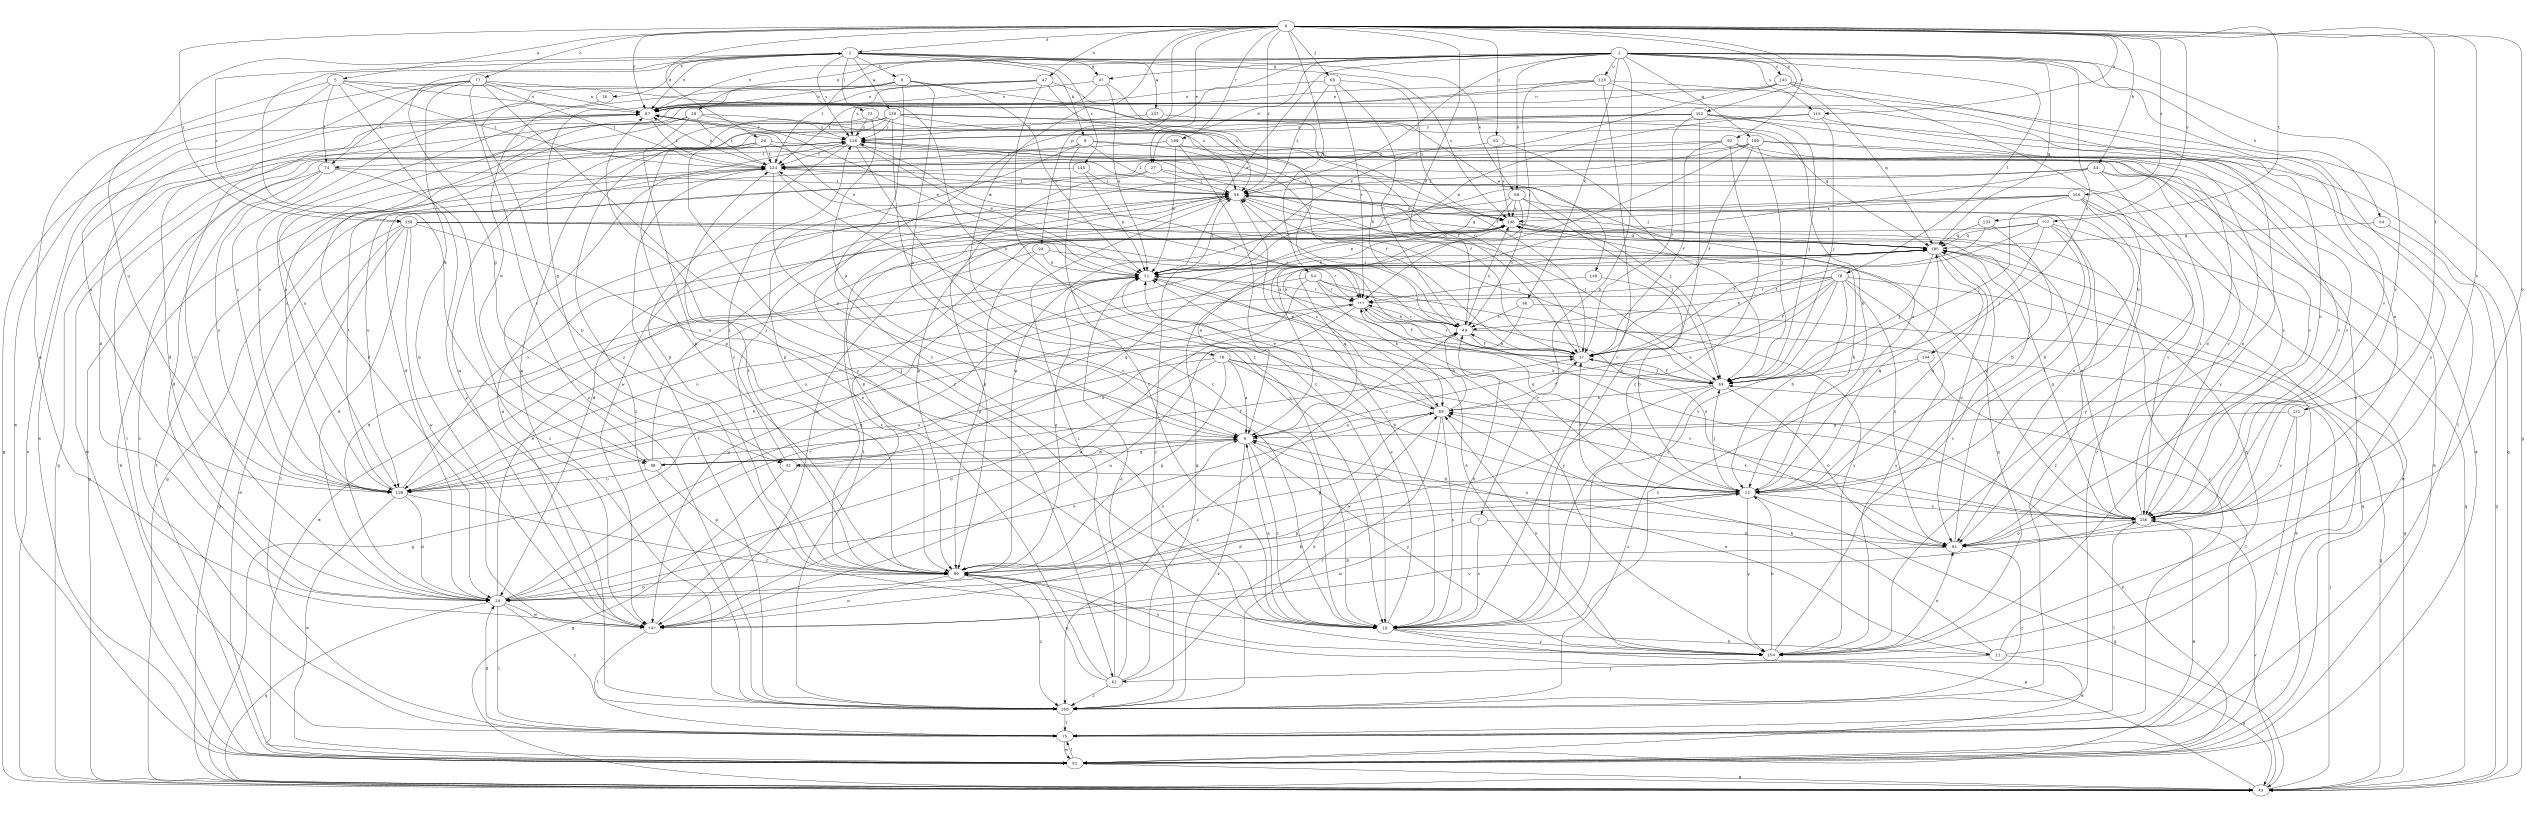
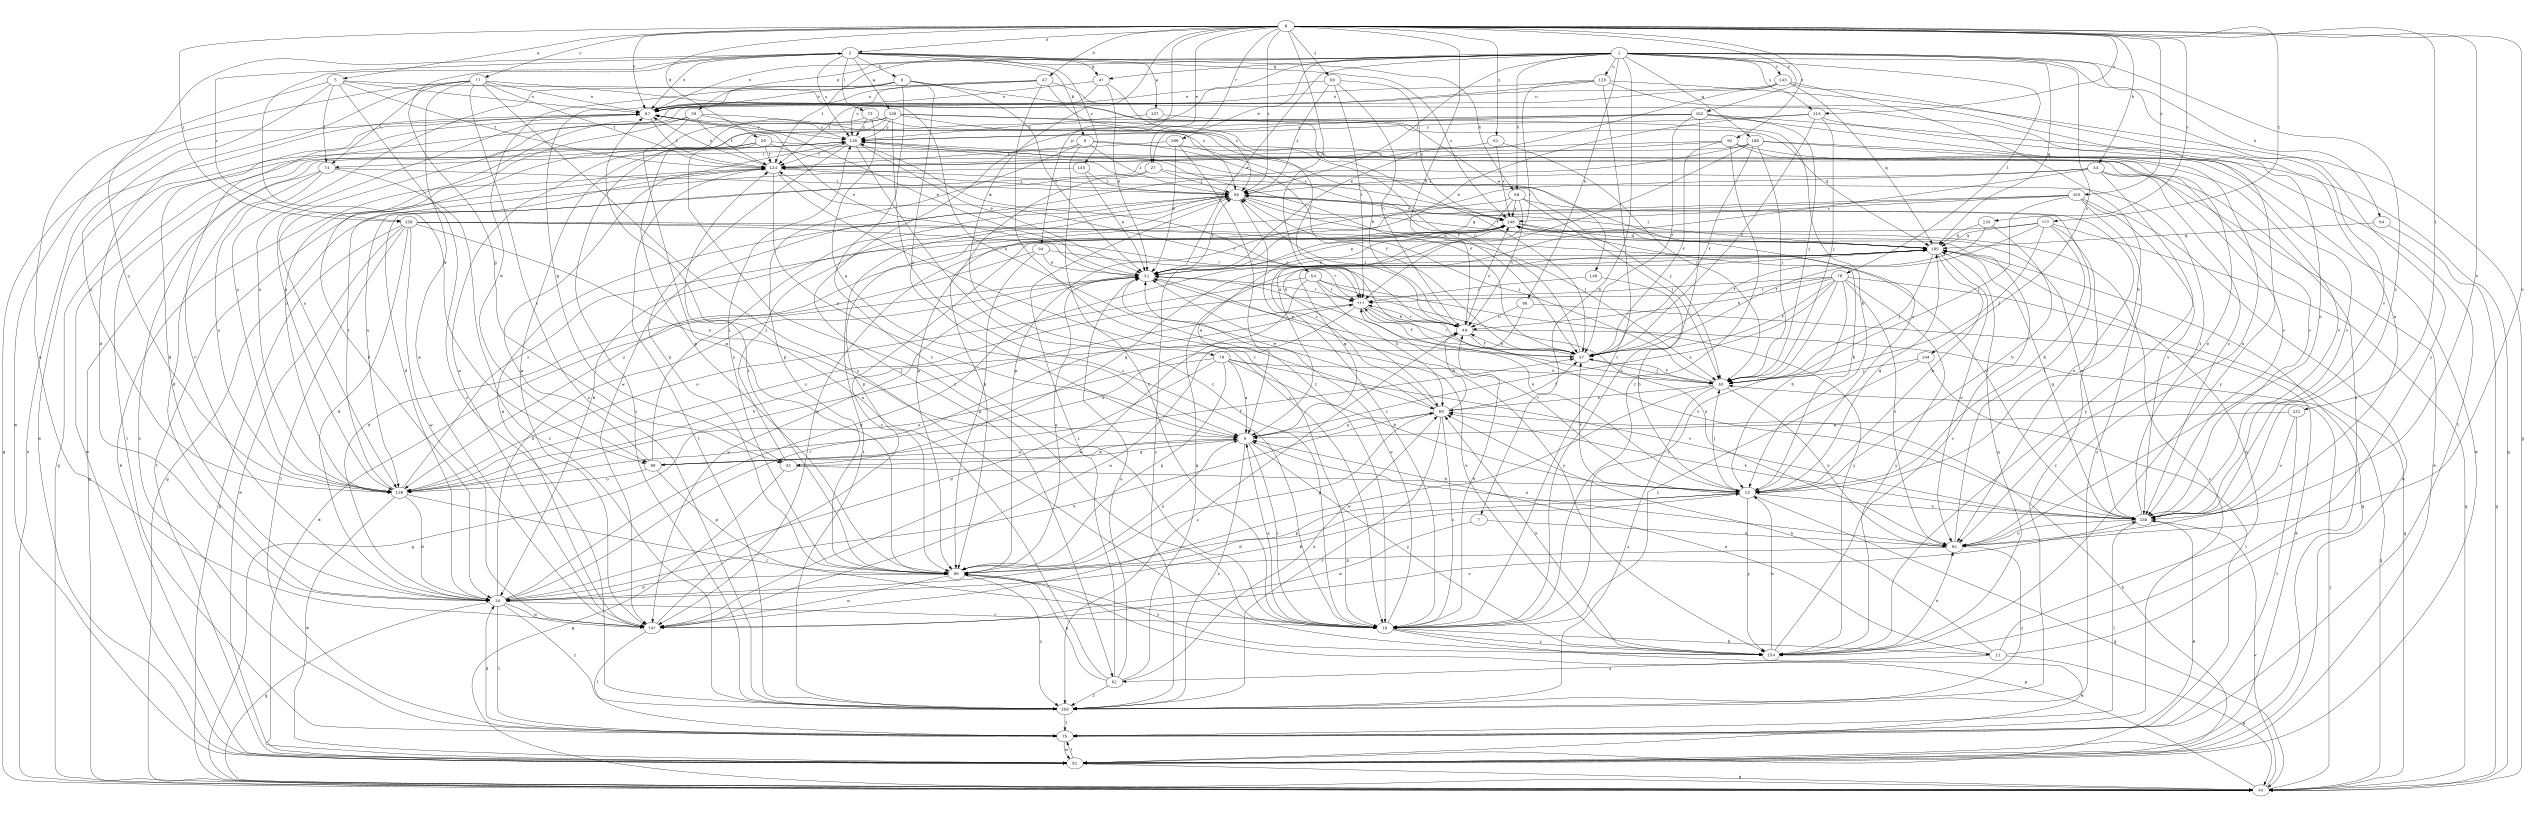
(605, 97) -> none
none -> (1727, 250)
(1476, 609) -> (940, 614)
(1610, 669) -> (1610, 669)
